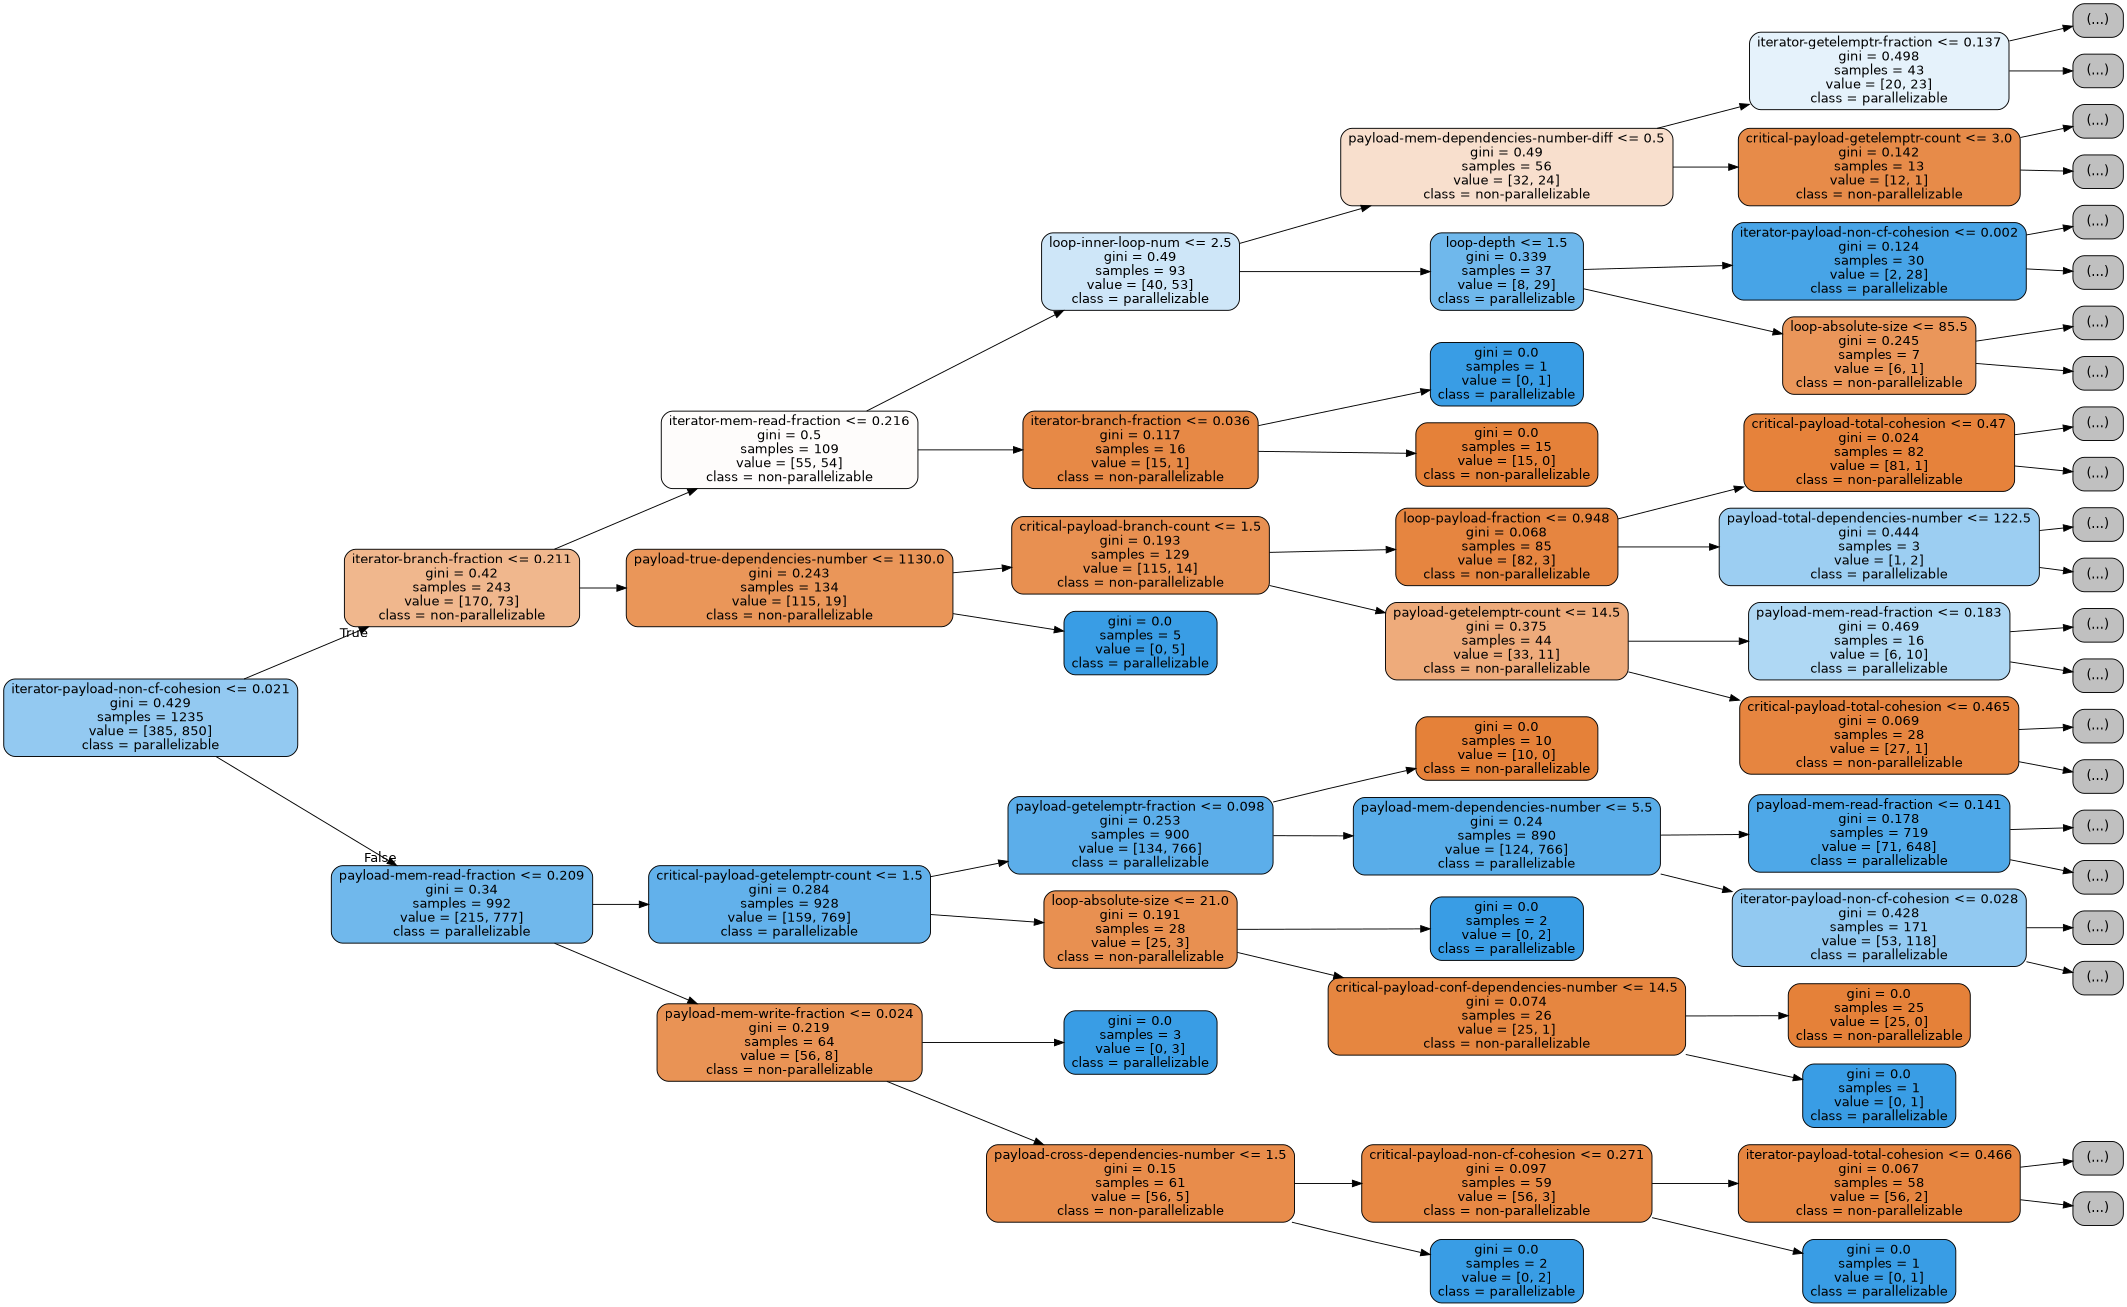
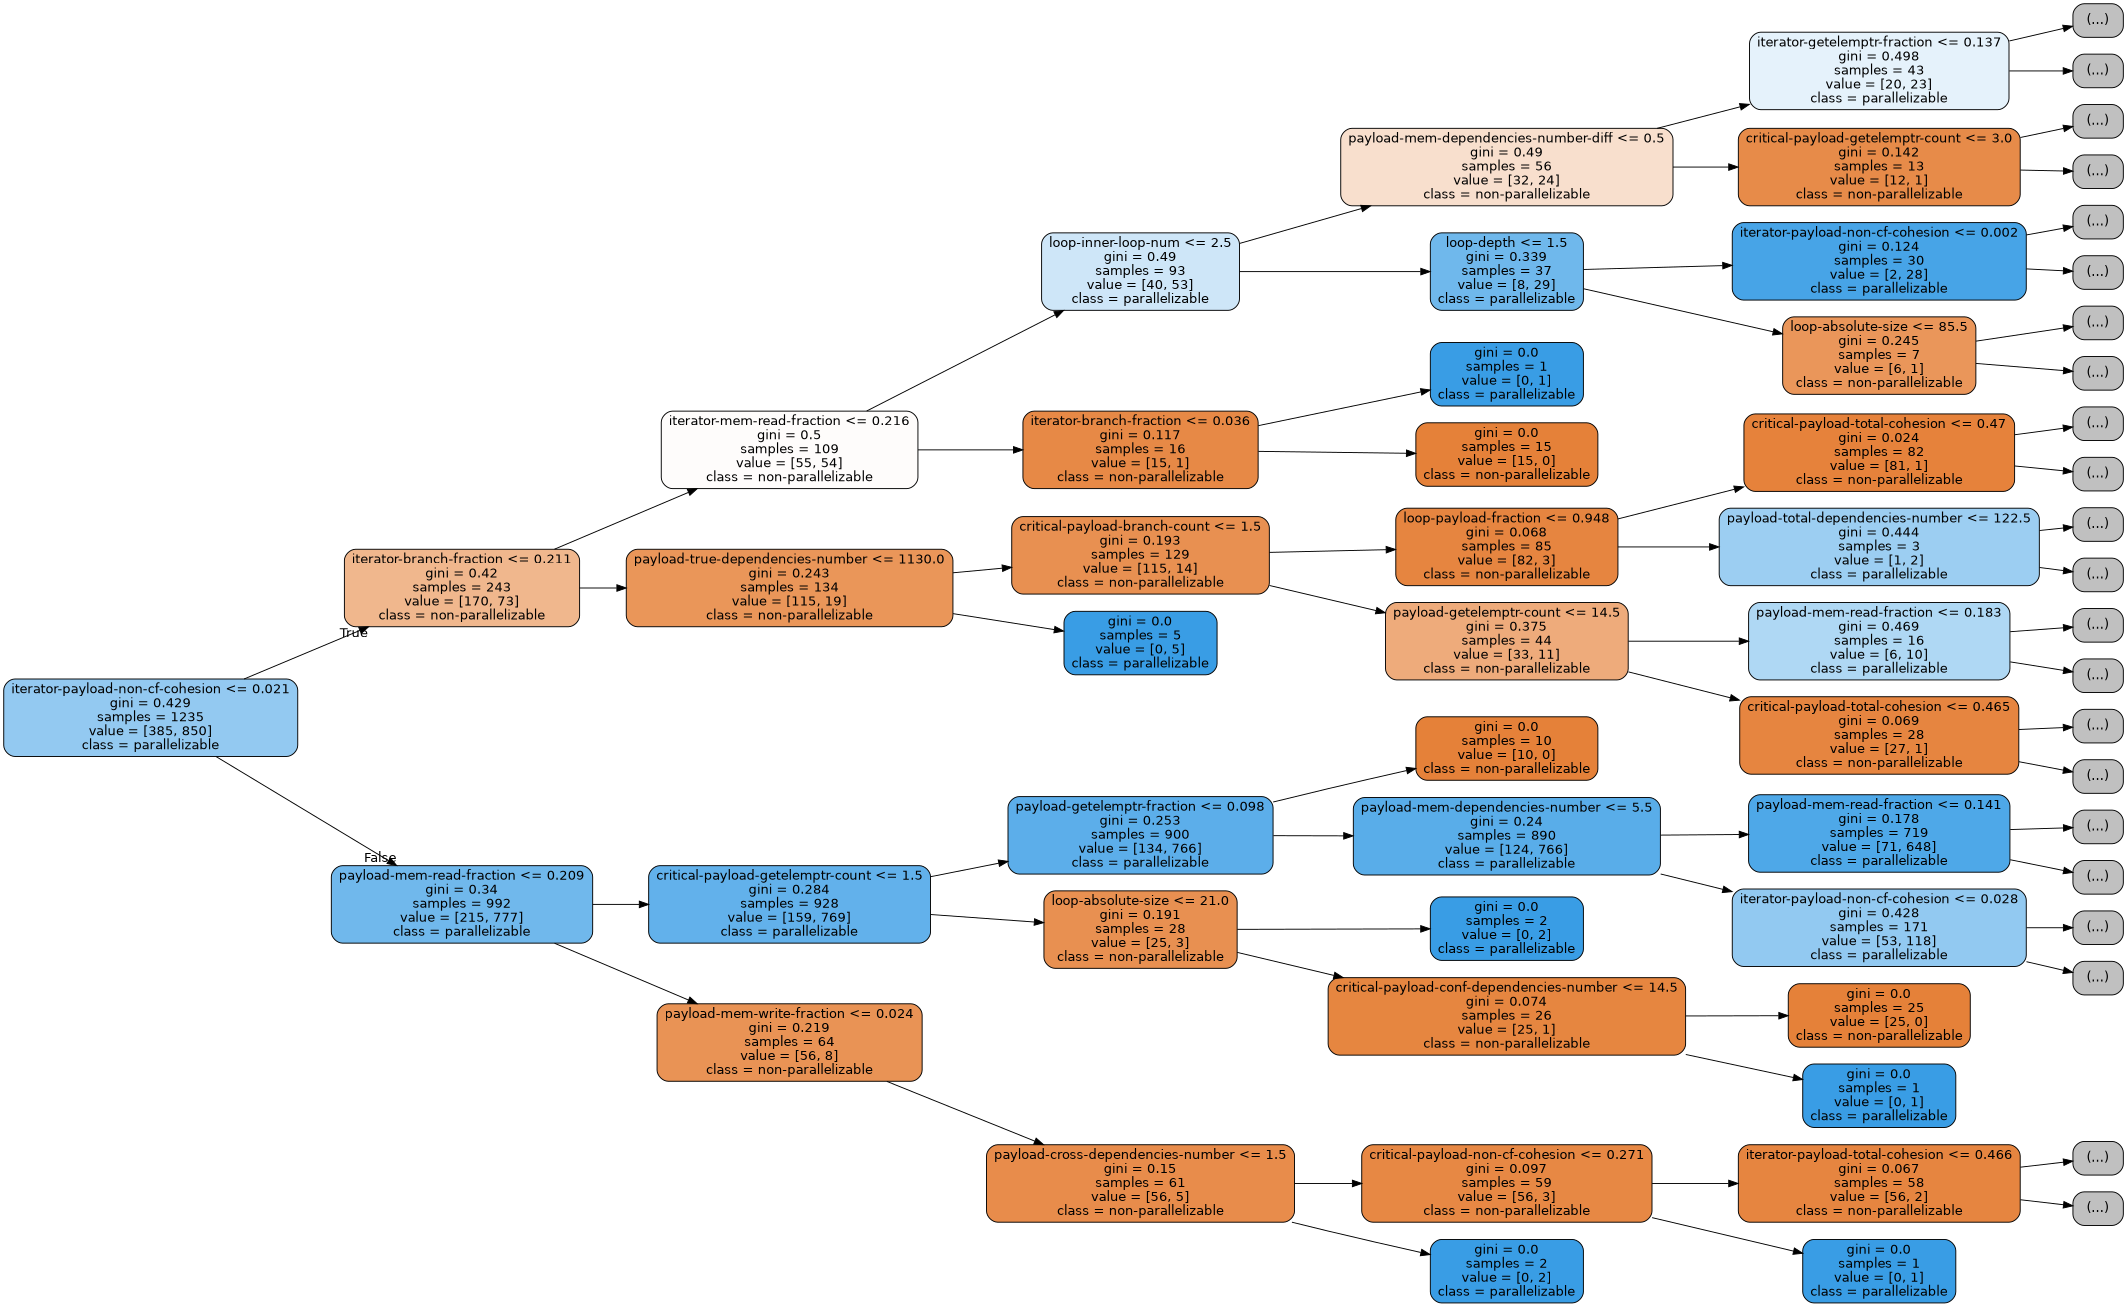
(1141, 1043) -> none
